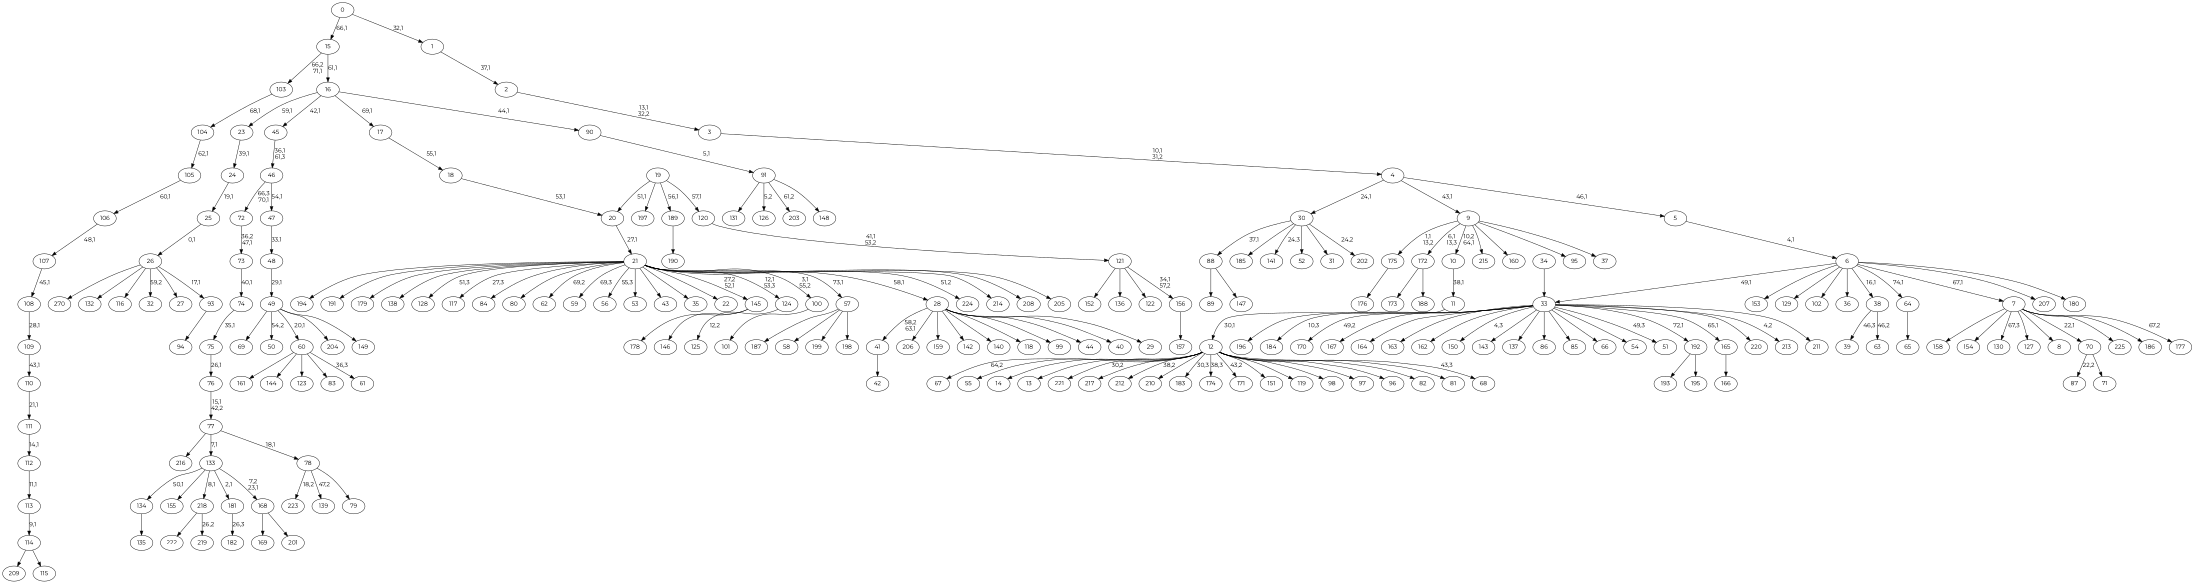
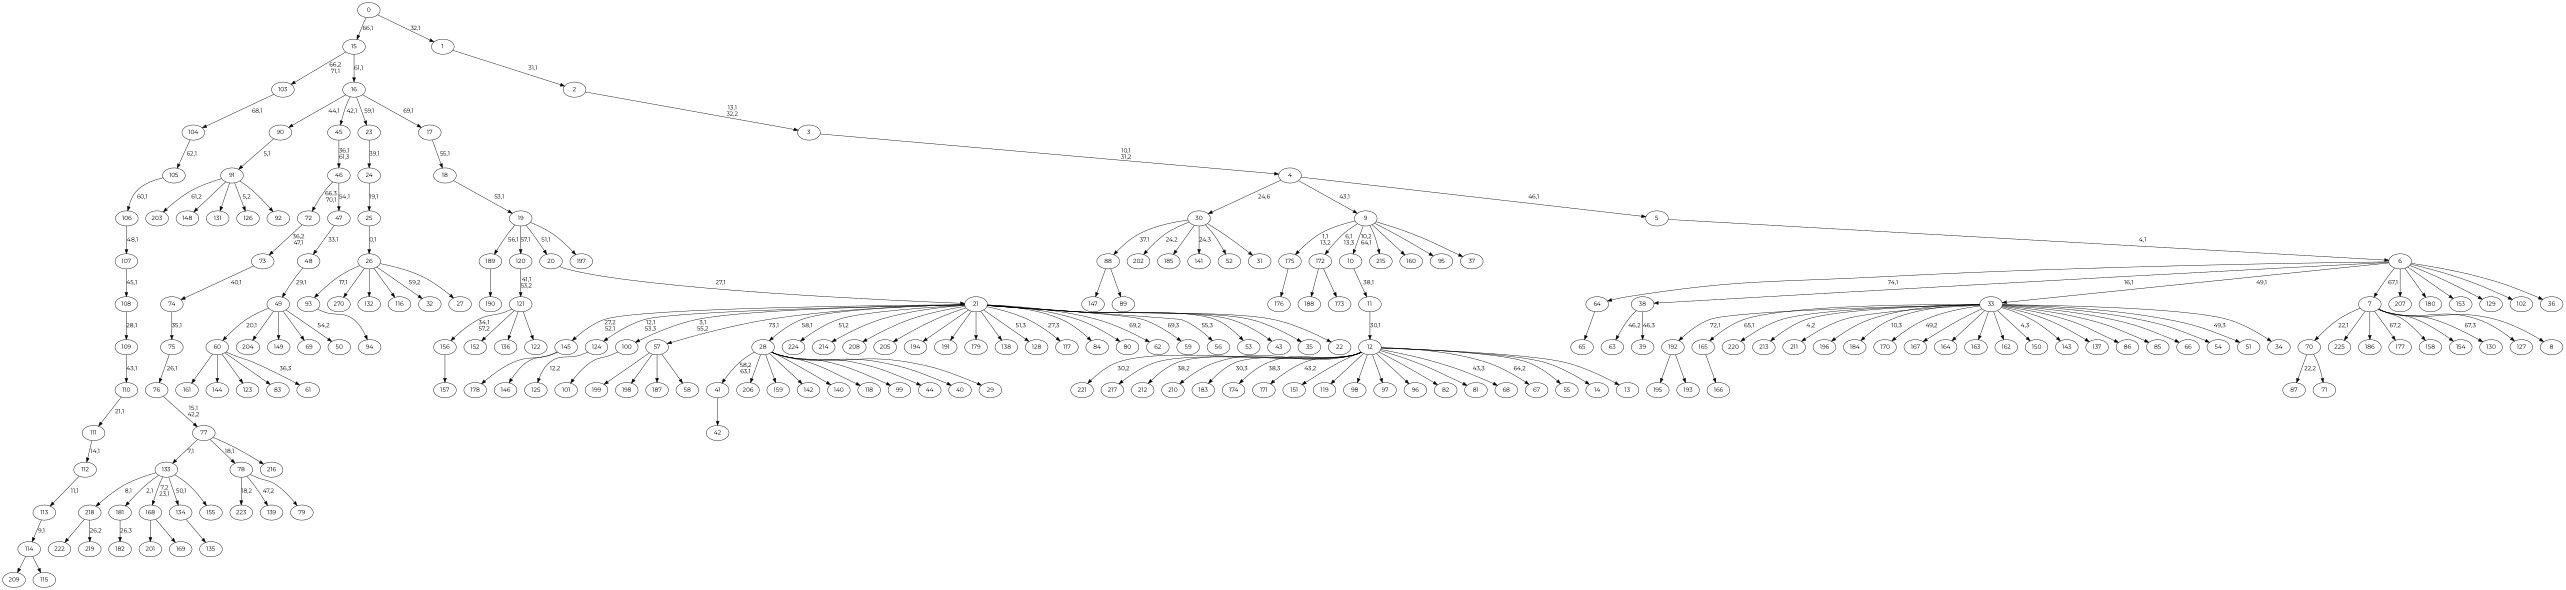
(486, 68) -> (533, 68)
(530, 196) -> (481, 196)
(1366, 197) -> (1264, 197)
none -> (278, 218)
(1544, 281) -> (2138, 309)
